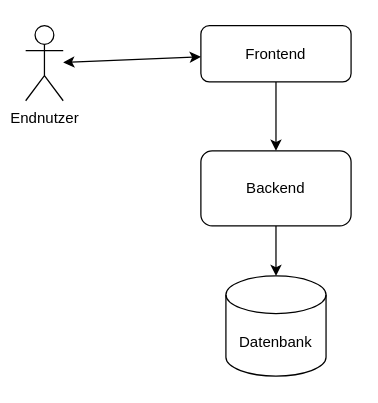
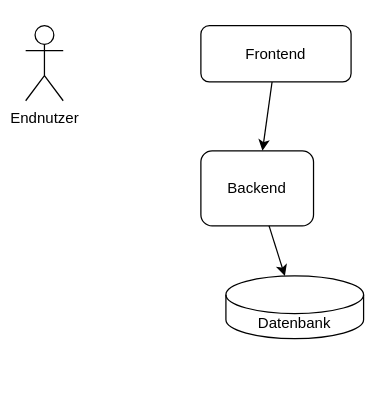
(131, 60) -> none
(276, 188) -> (257, 188)
(276, 326) -> (294, 307)
